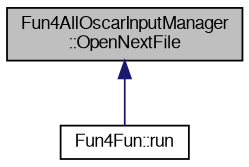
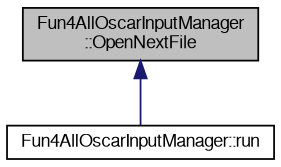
(125, 142) -> (141, 142)
